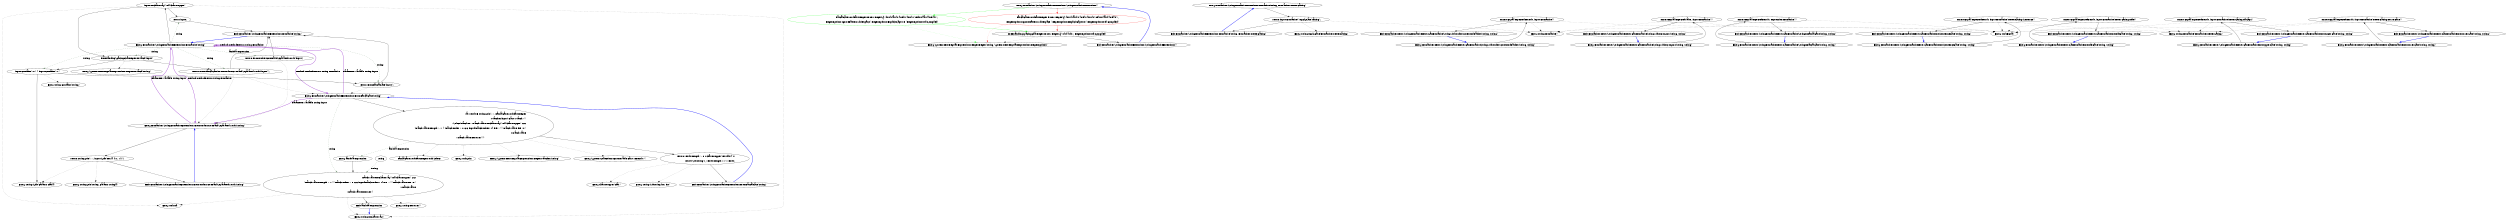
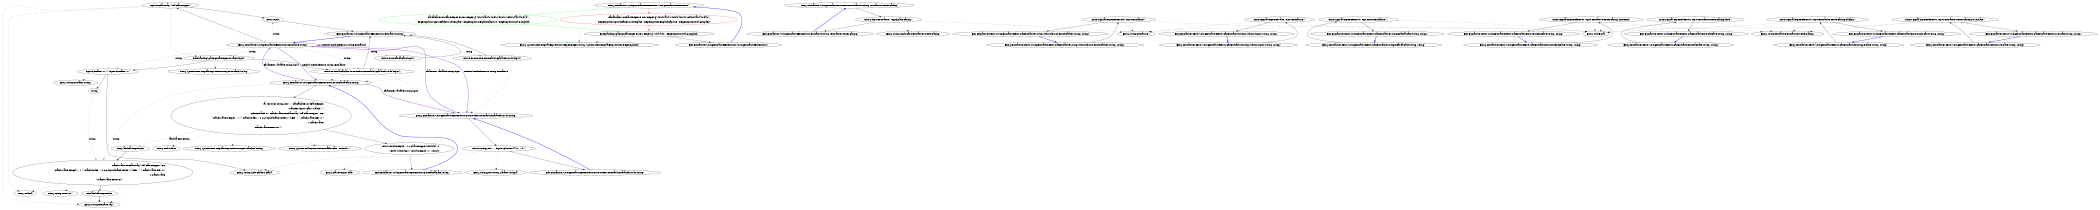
(83, 16) -> (170, 41)
(239, 52) -> (469, 52)
(207, 76) -> (102, 81)
(419, 159) -> (166, 149)
(464, 159) -> none
(653, 185) -> none
